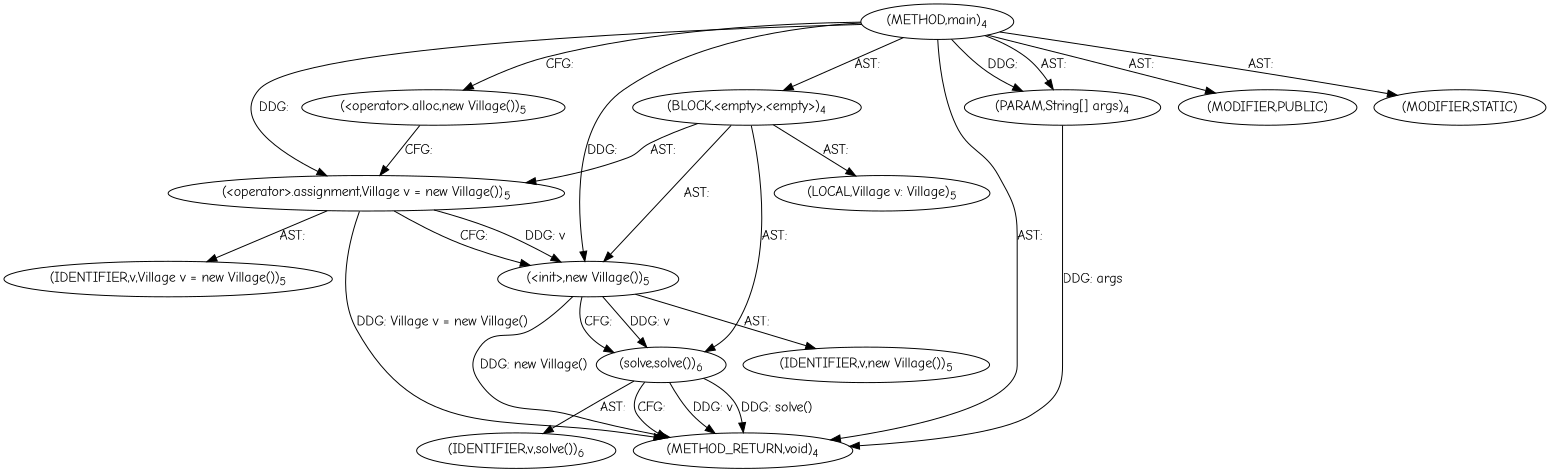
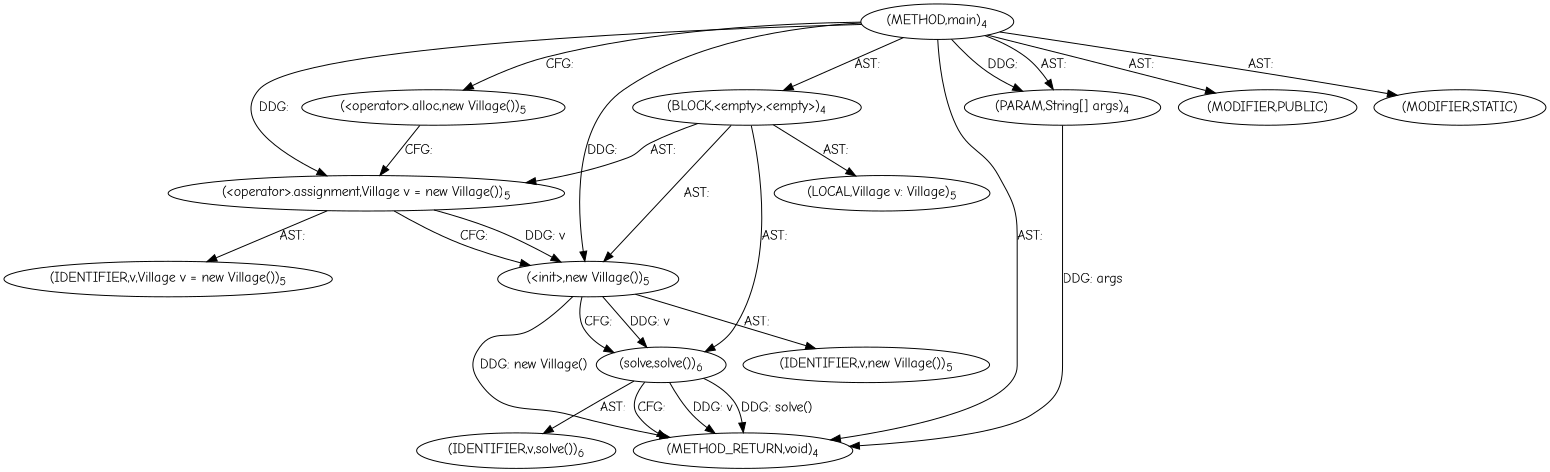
(430, 404) -> none
